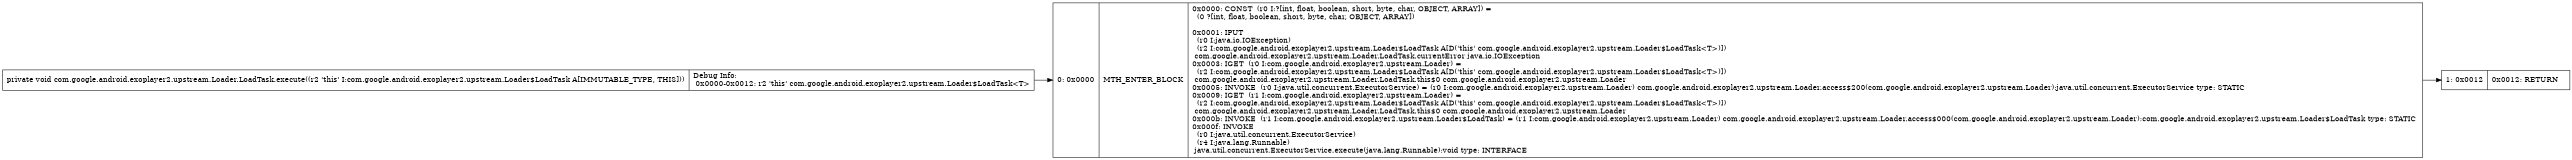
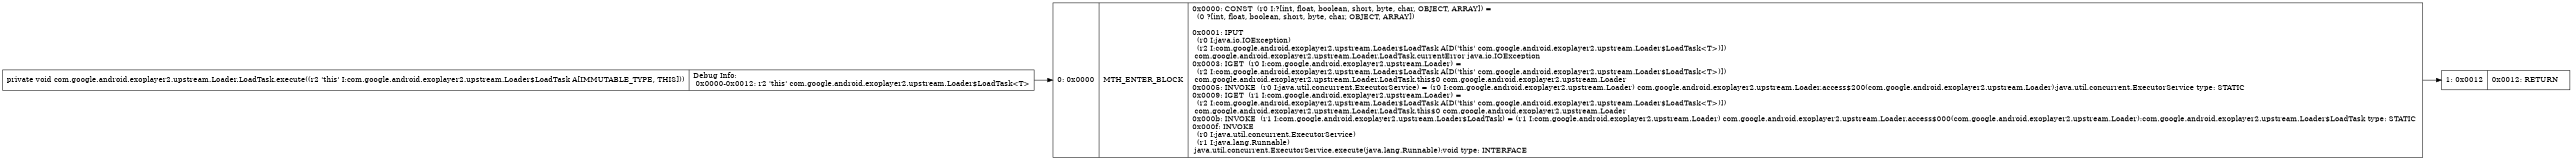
(1241, 143) -> (1241, 143)
